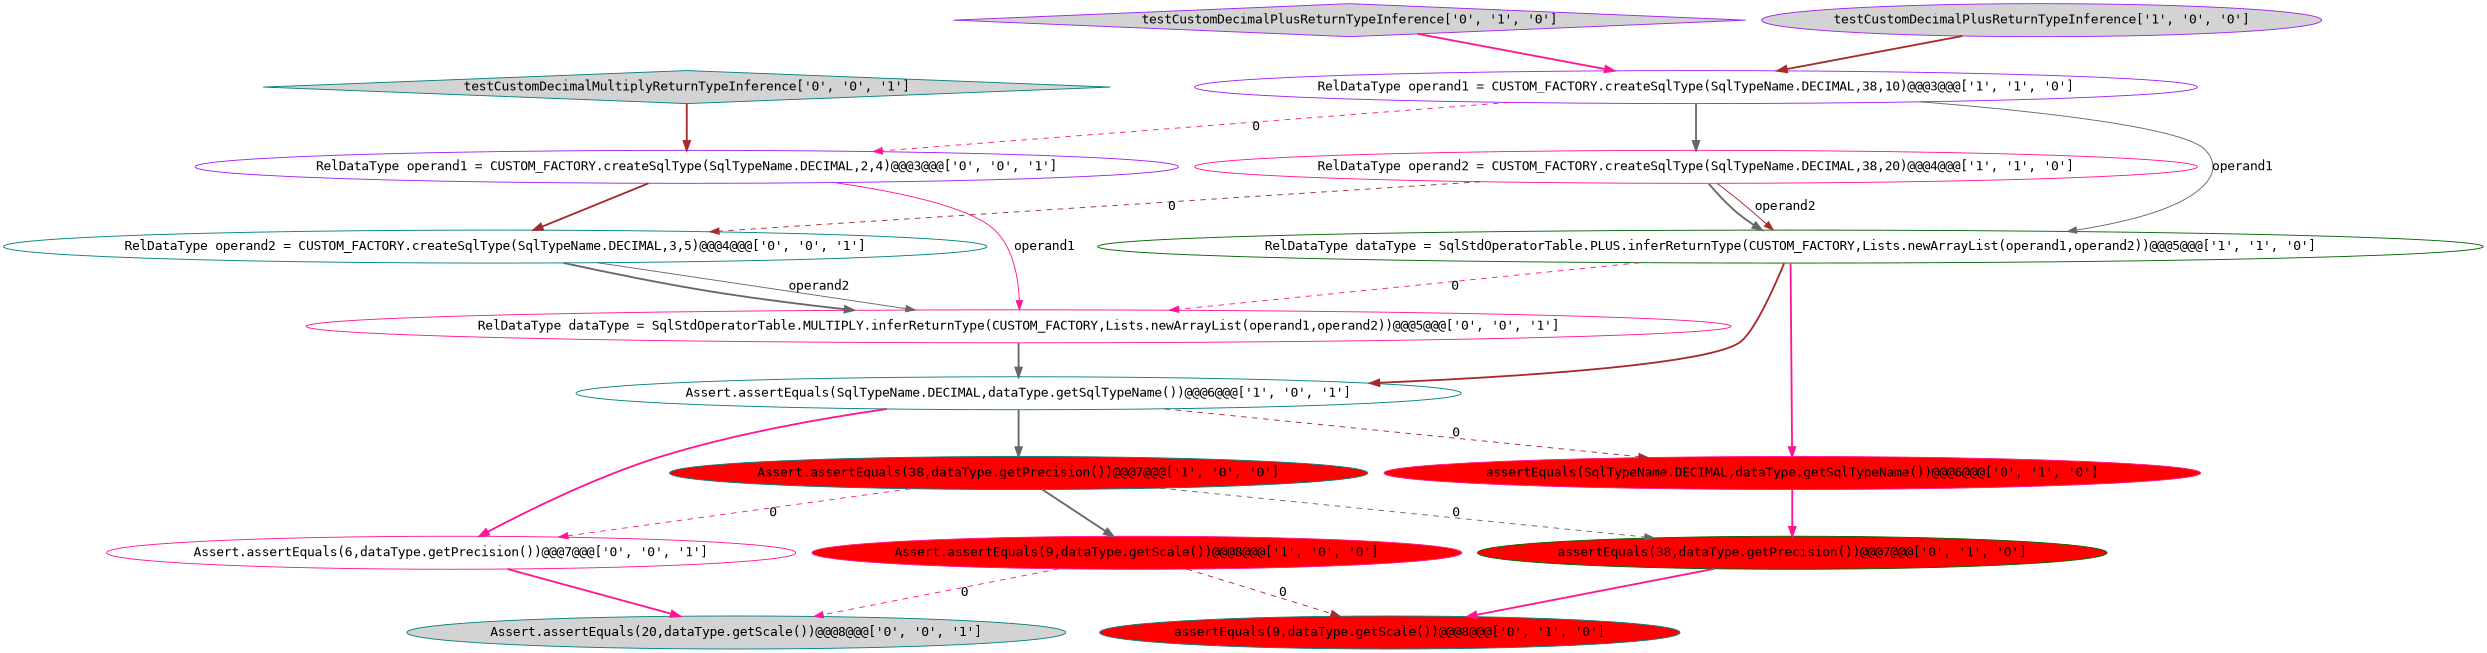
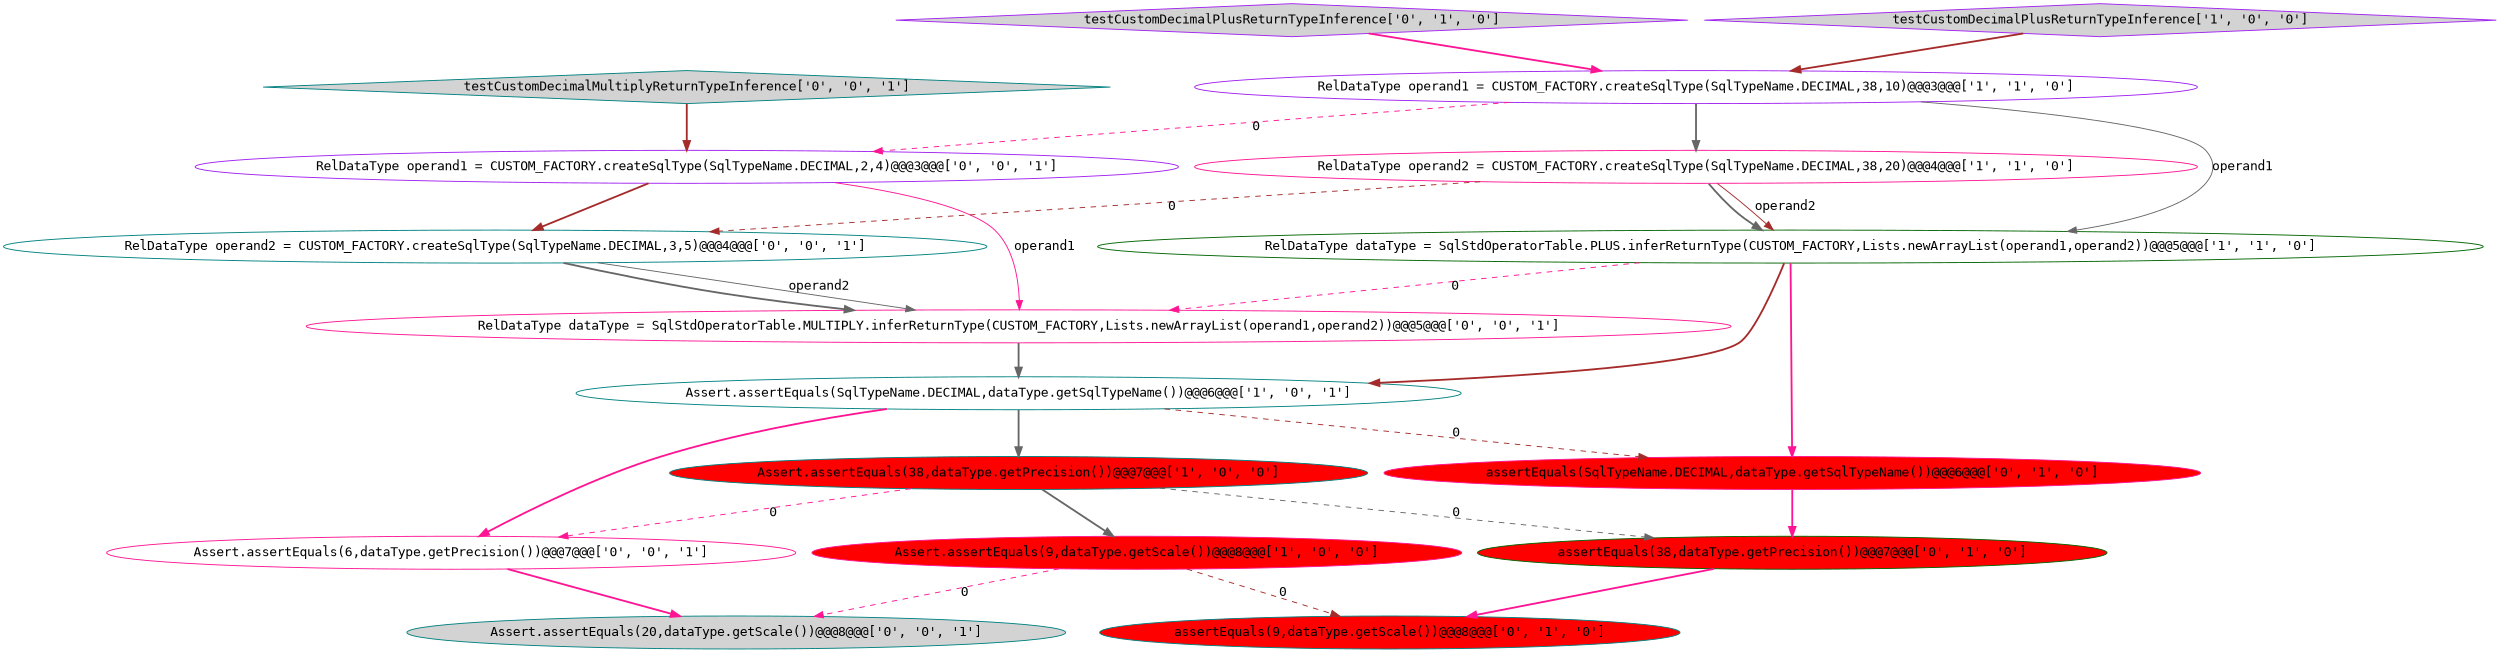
(2042, 20) -> (2100, 20)
